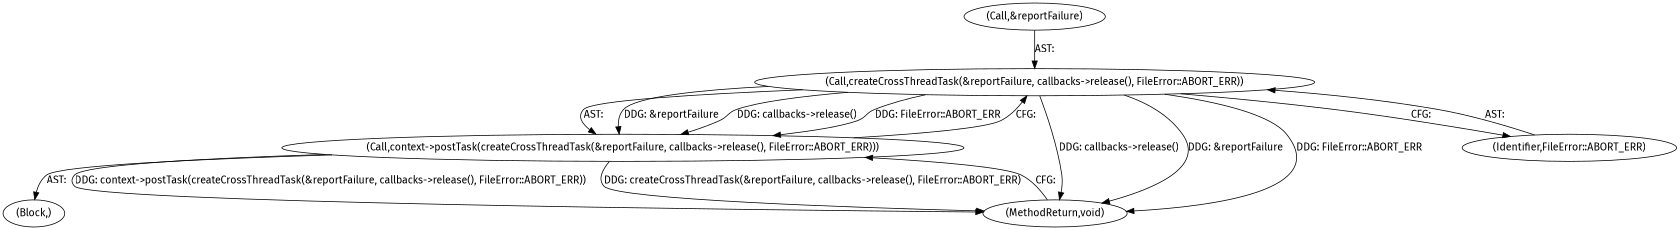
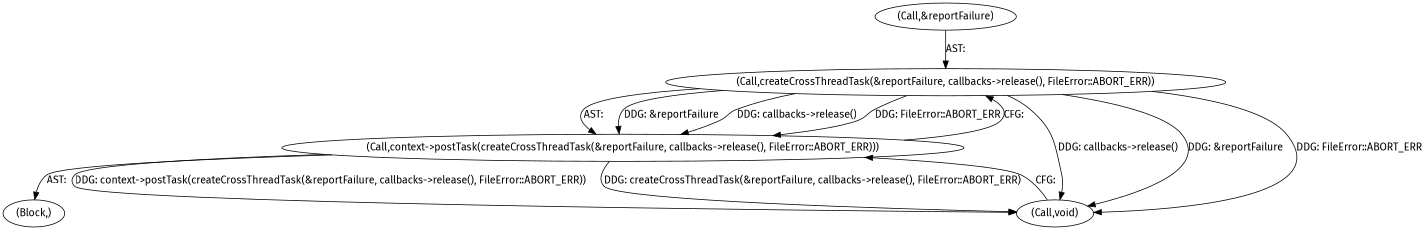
(1569, 148) -> none
(1055, 213) -> (1055, 213)
